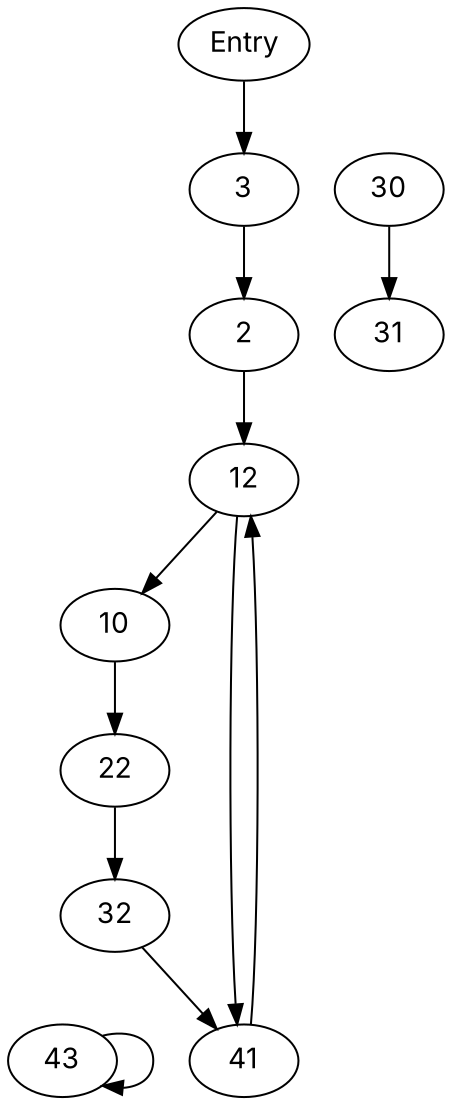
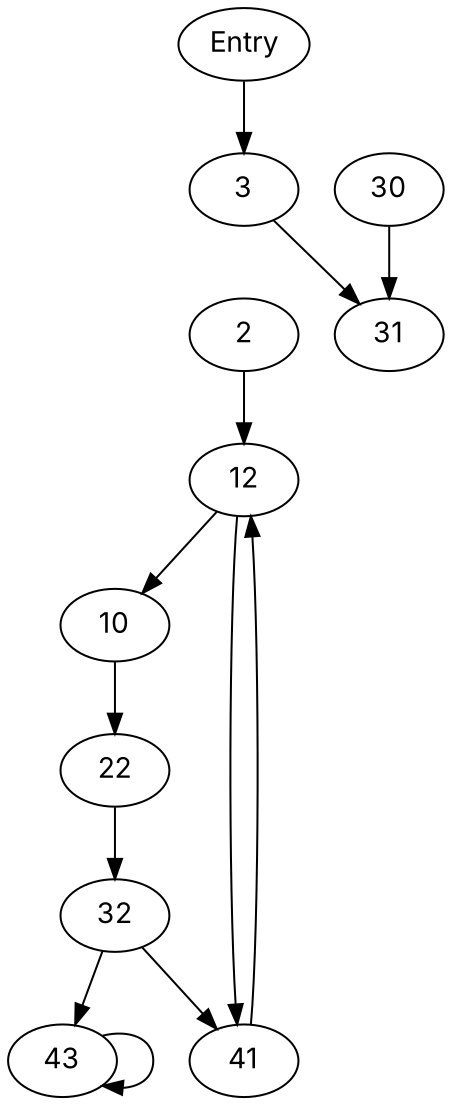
(244, 252) -> (309, 255)
none -> (92, 978)
